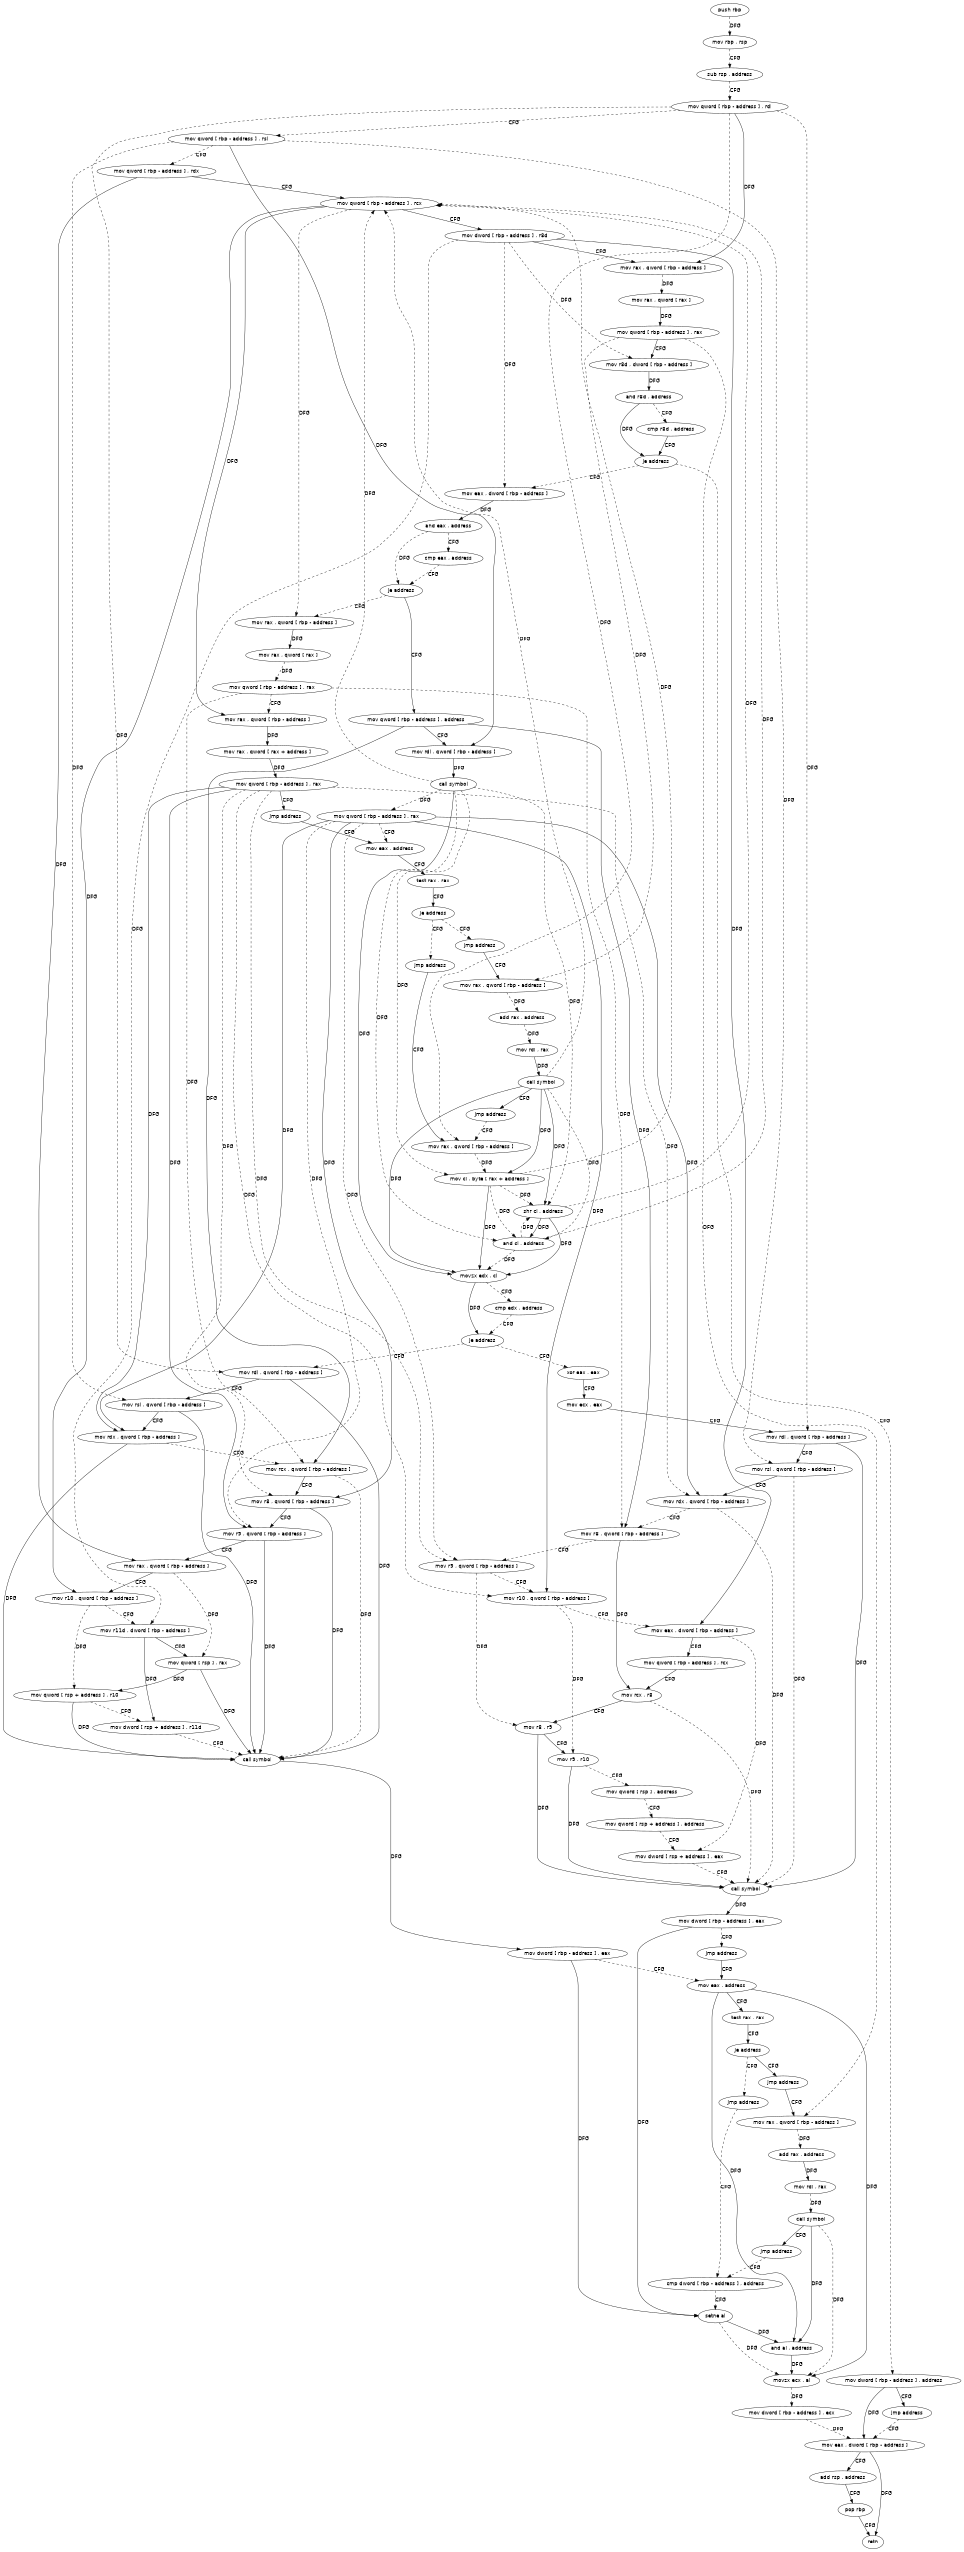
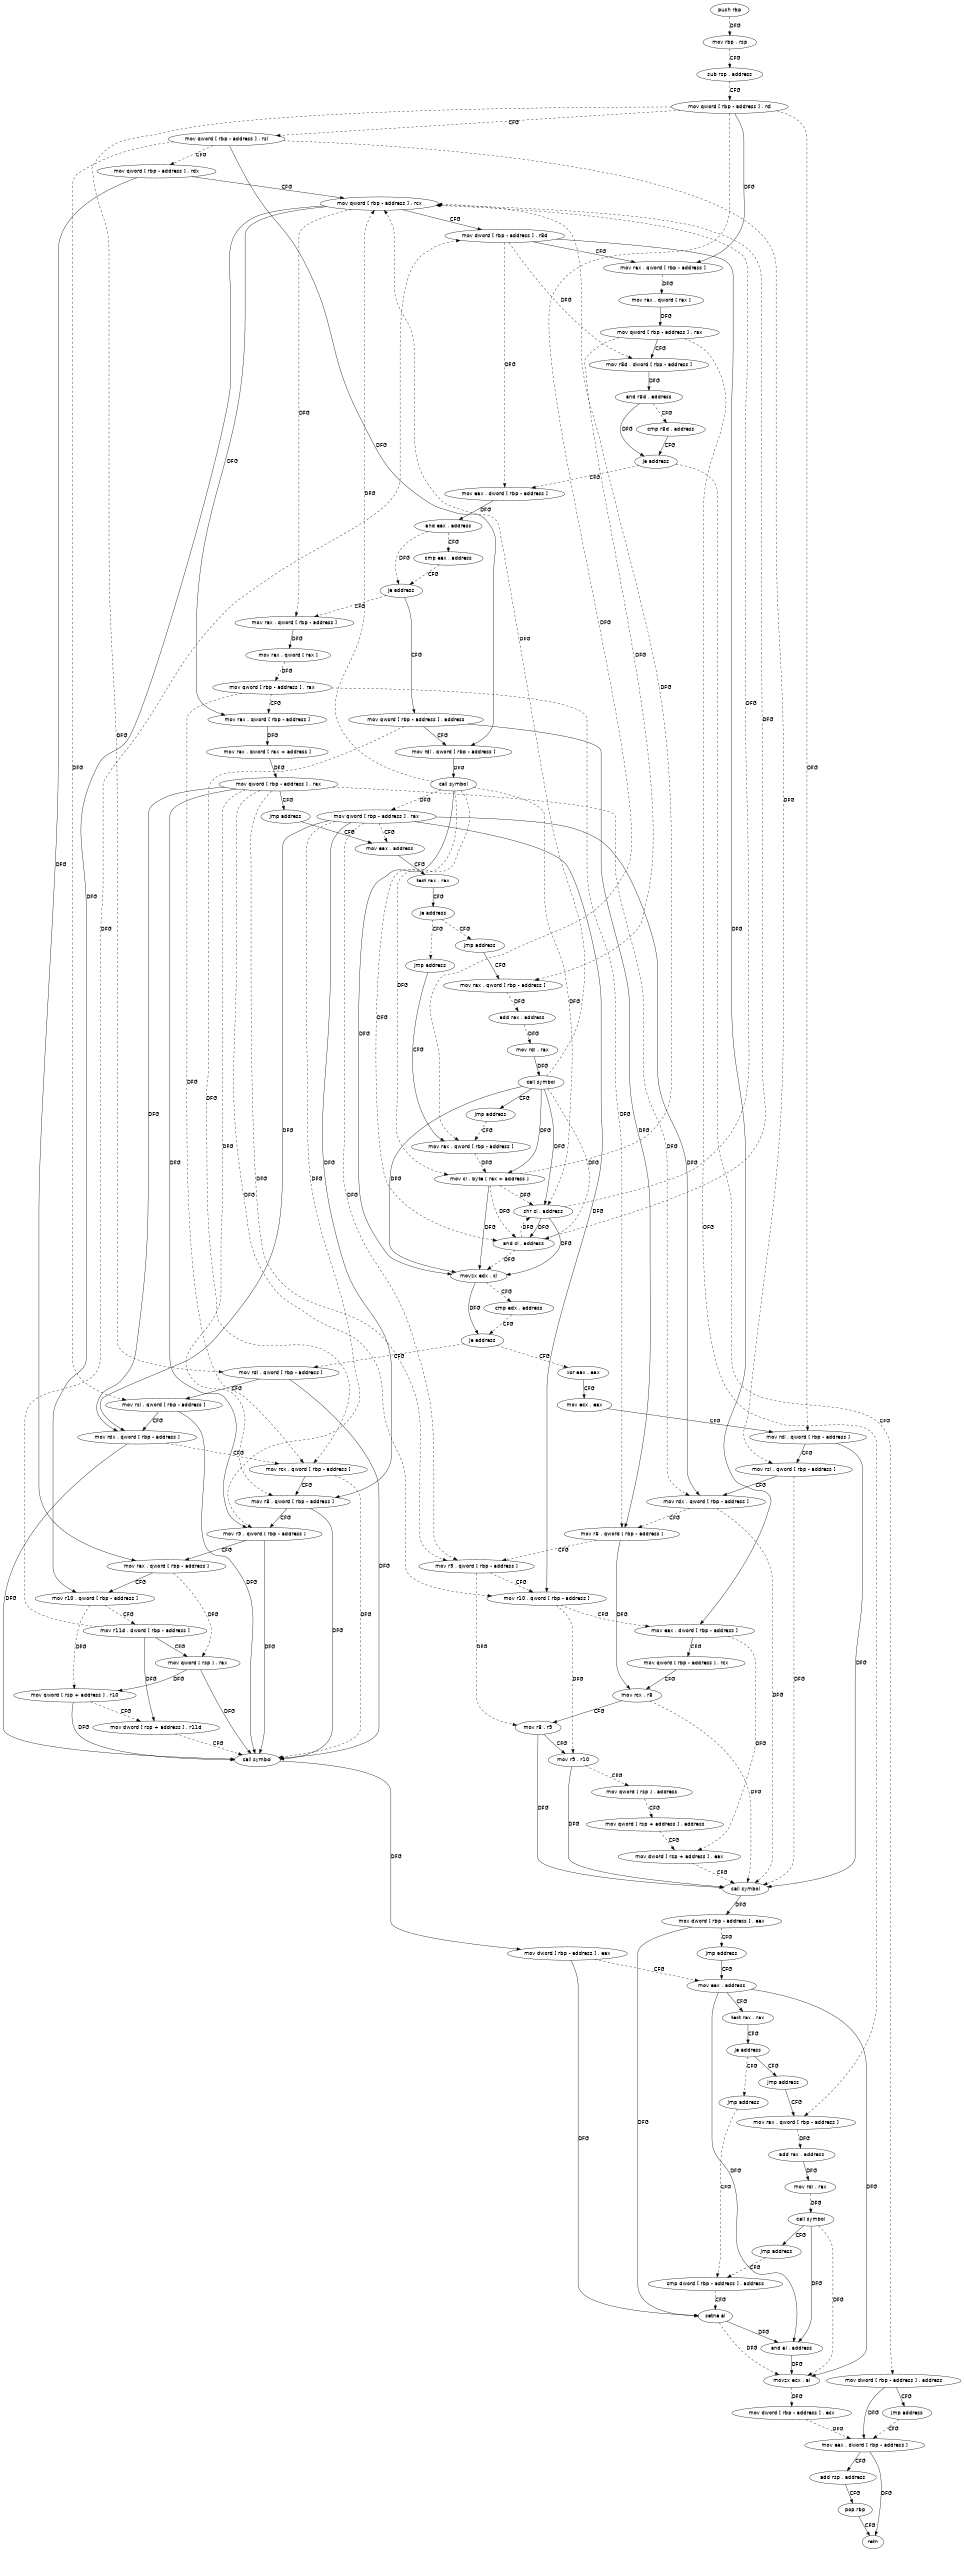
(134, 893) -> (102, 903)
(208, 1071) -> (208, 1071)
